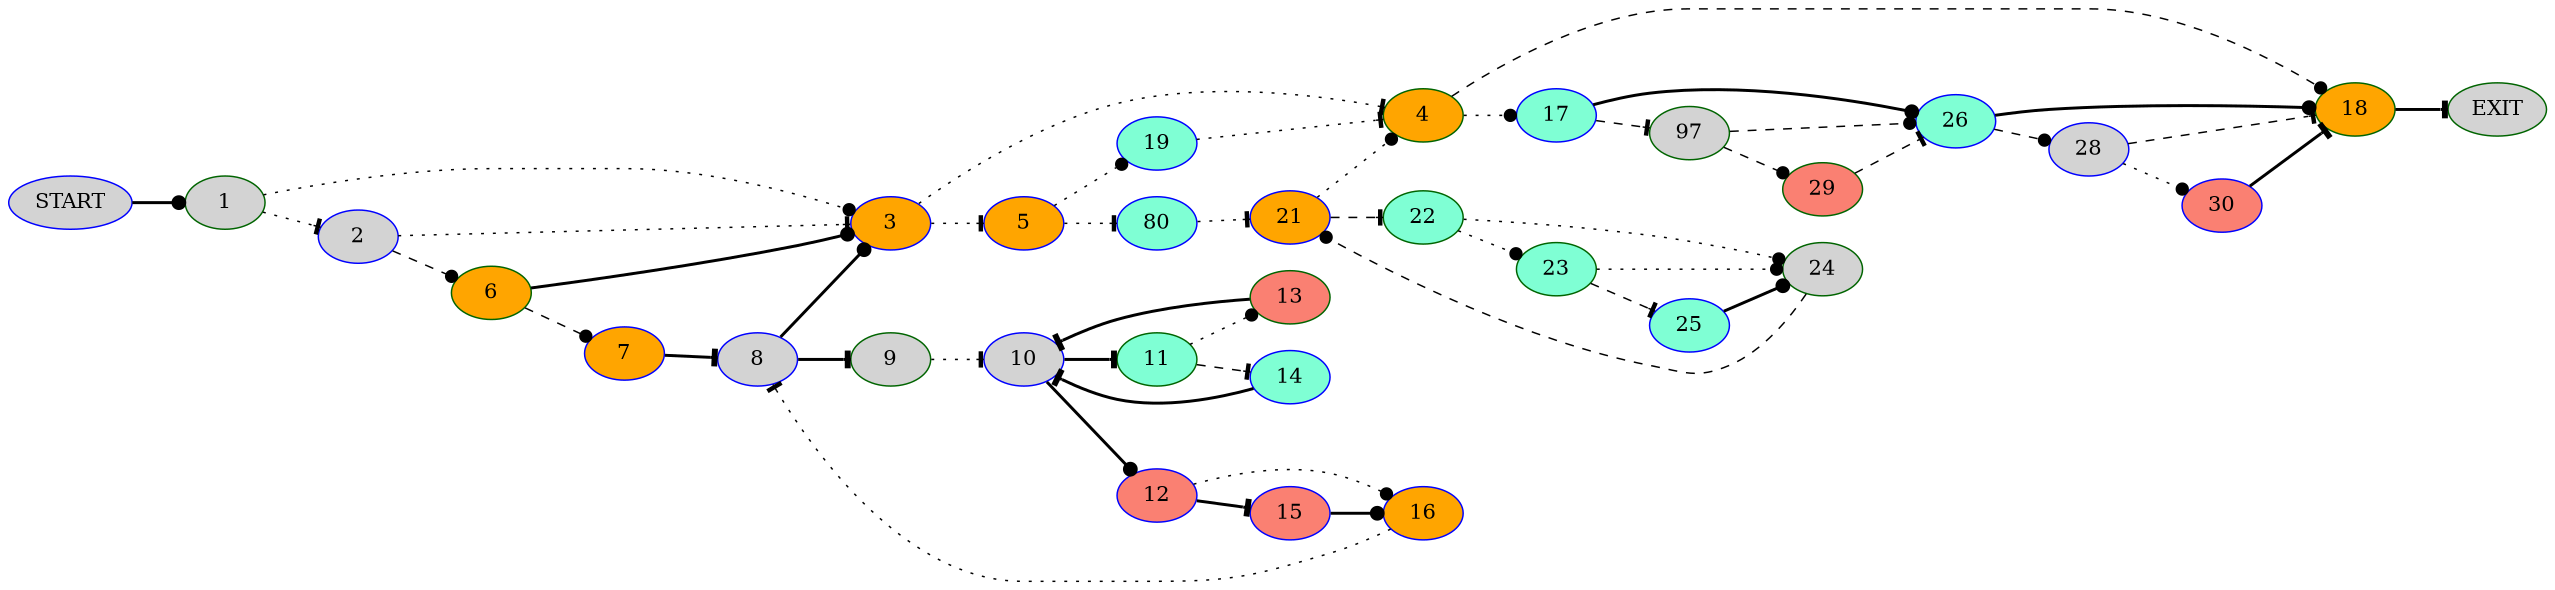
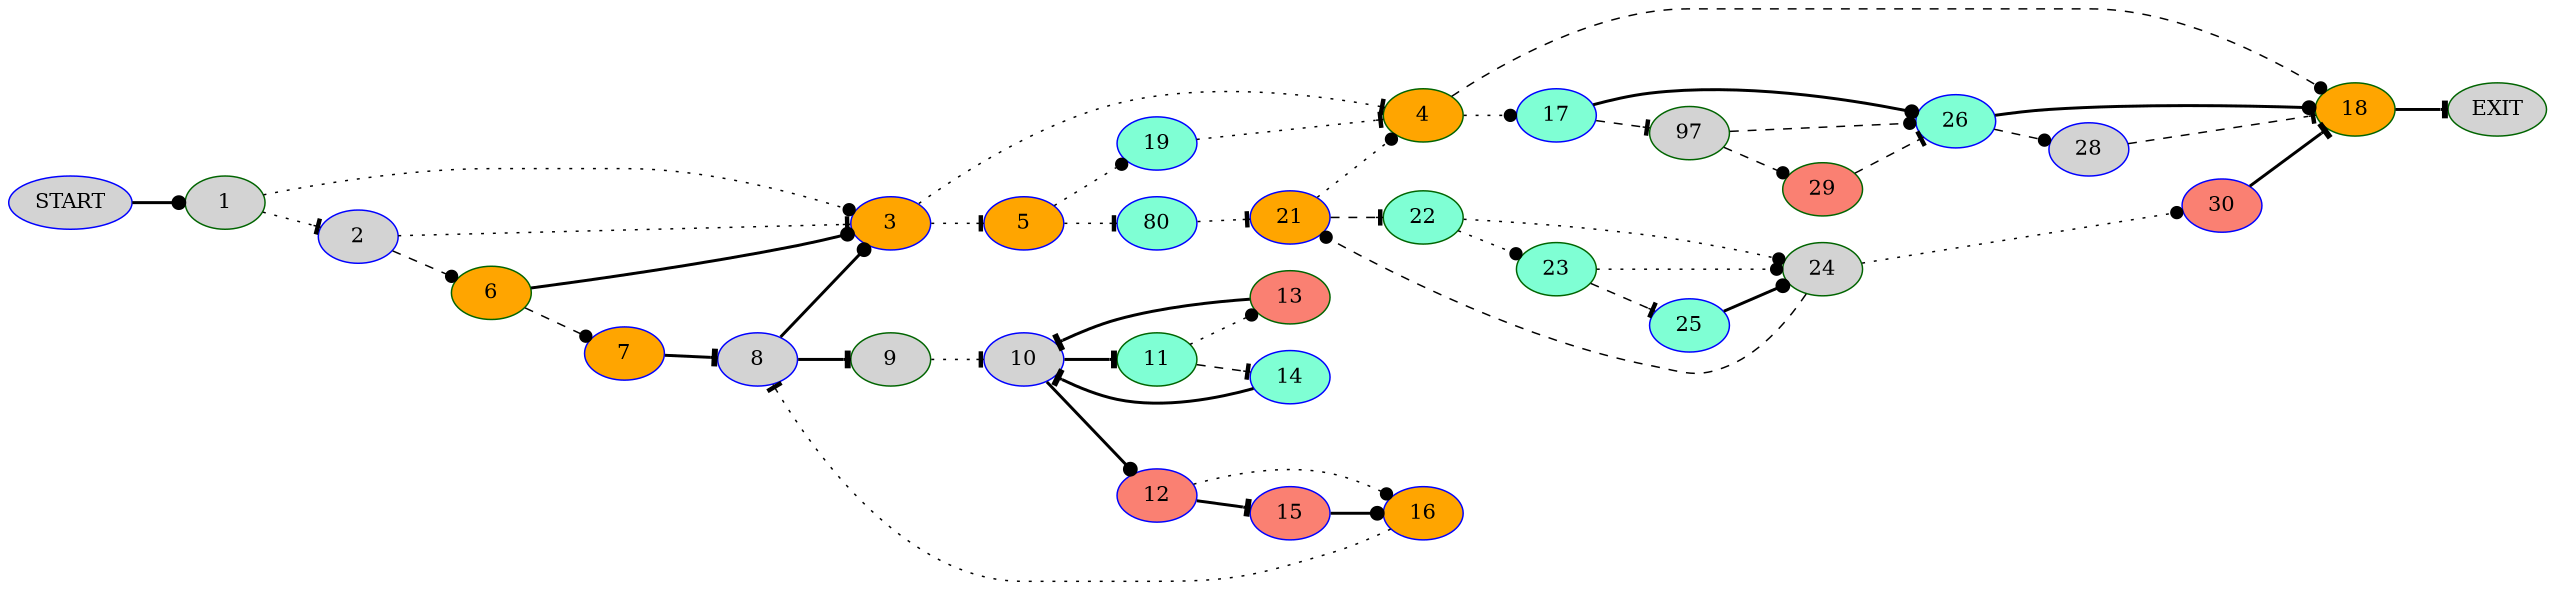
(2150, 175) -> (2016, 238)
